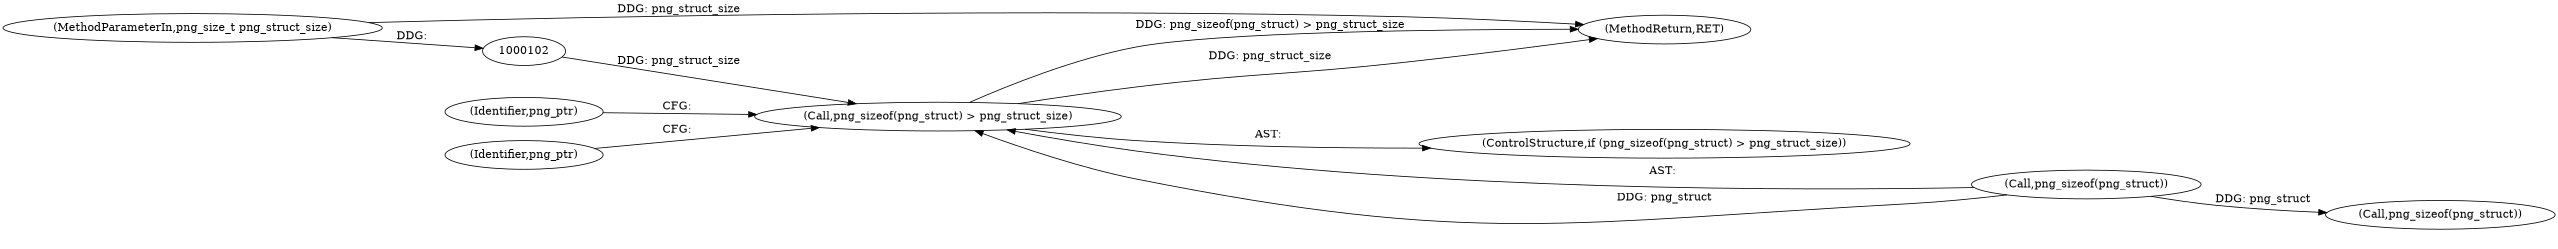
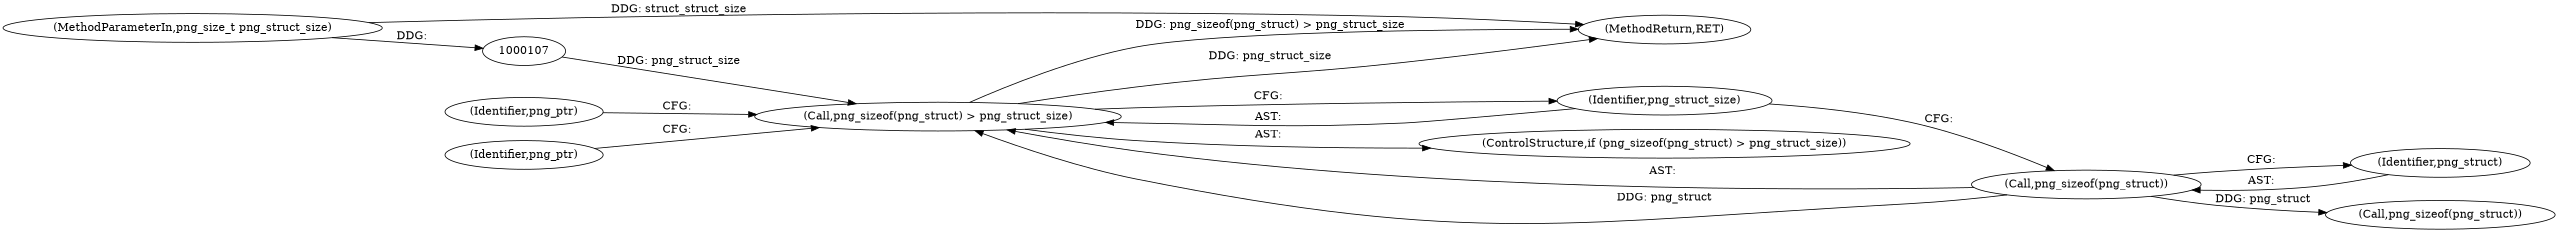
(679, 9) -> (679, 9)
(524, 51) -> (524, 51)
none -> (1665, 101)
none -> (2440, 163)
